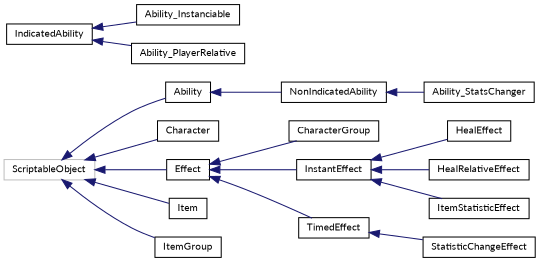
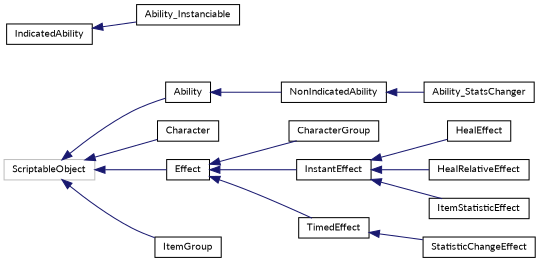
(188, 54) -> none
(188, 208) -> none
